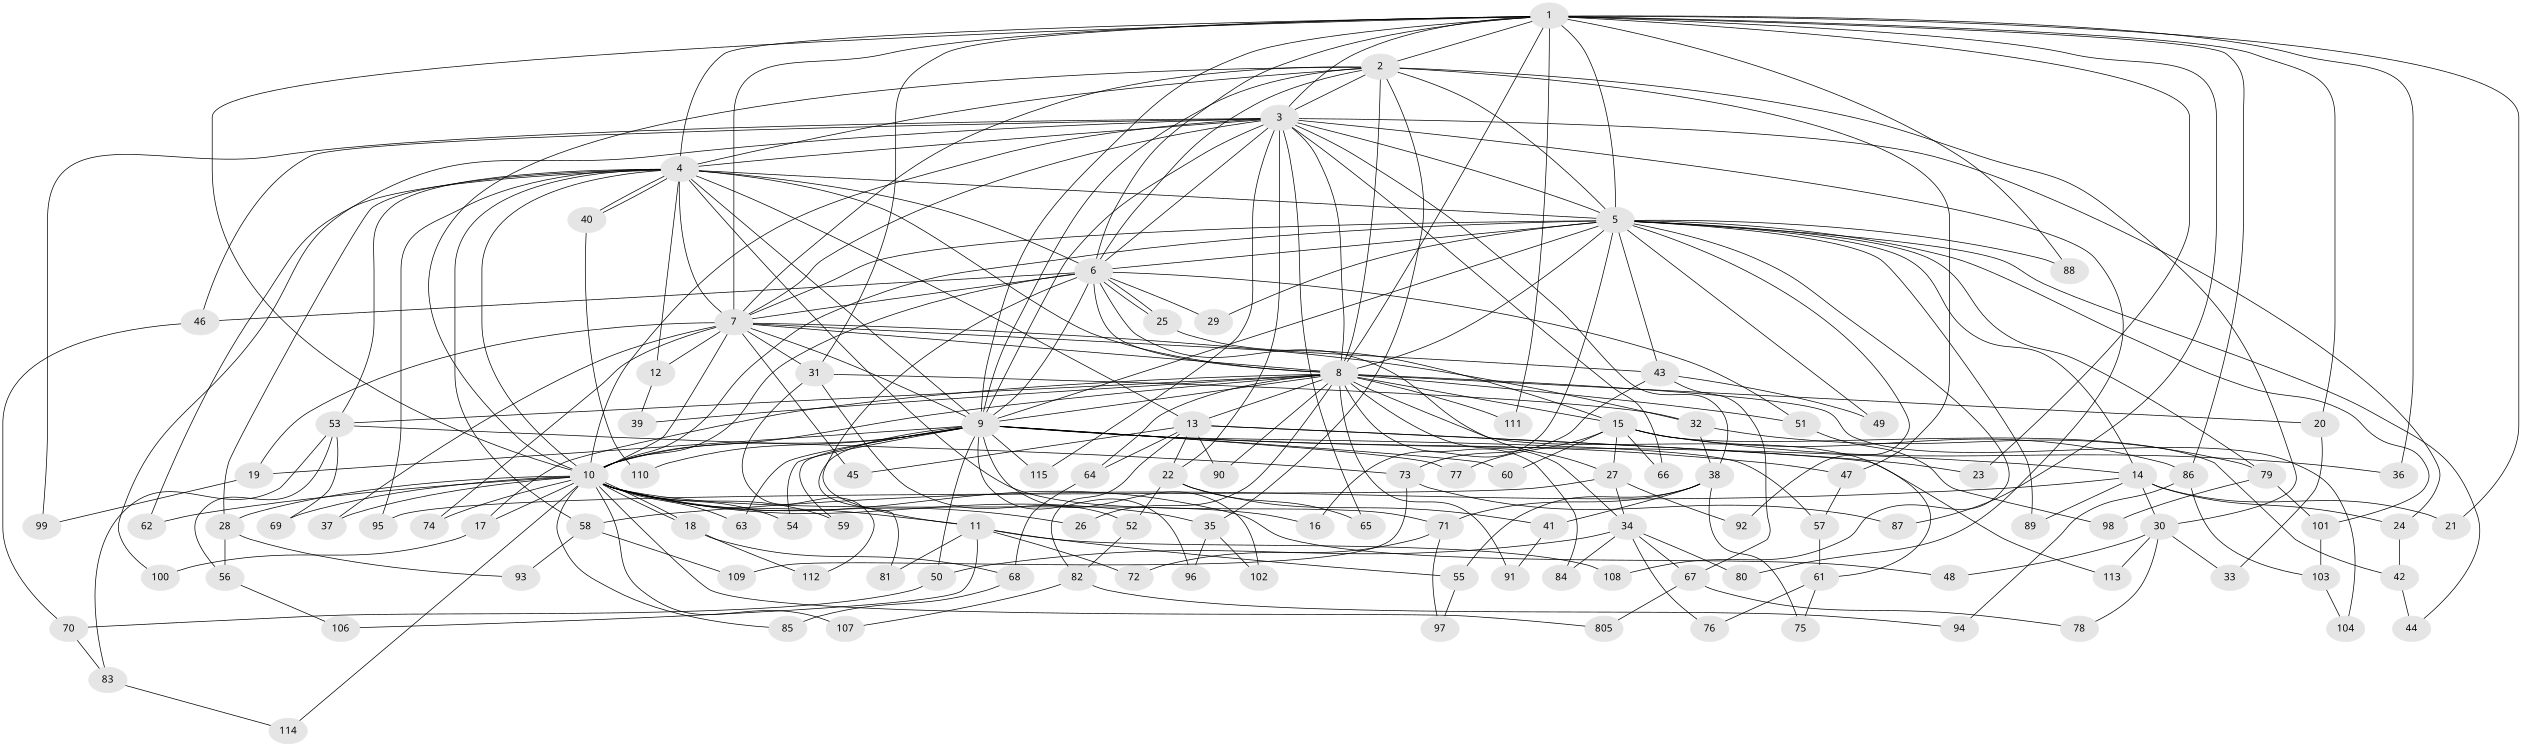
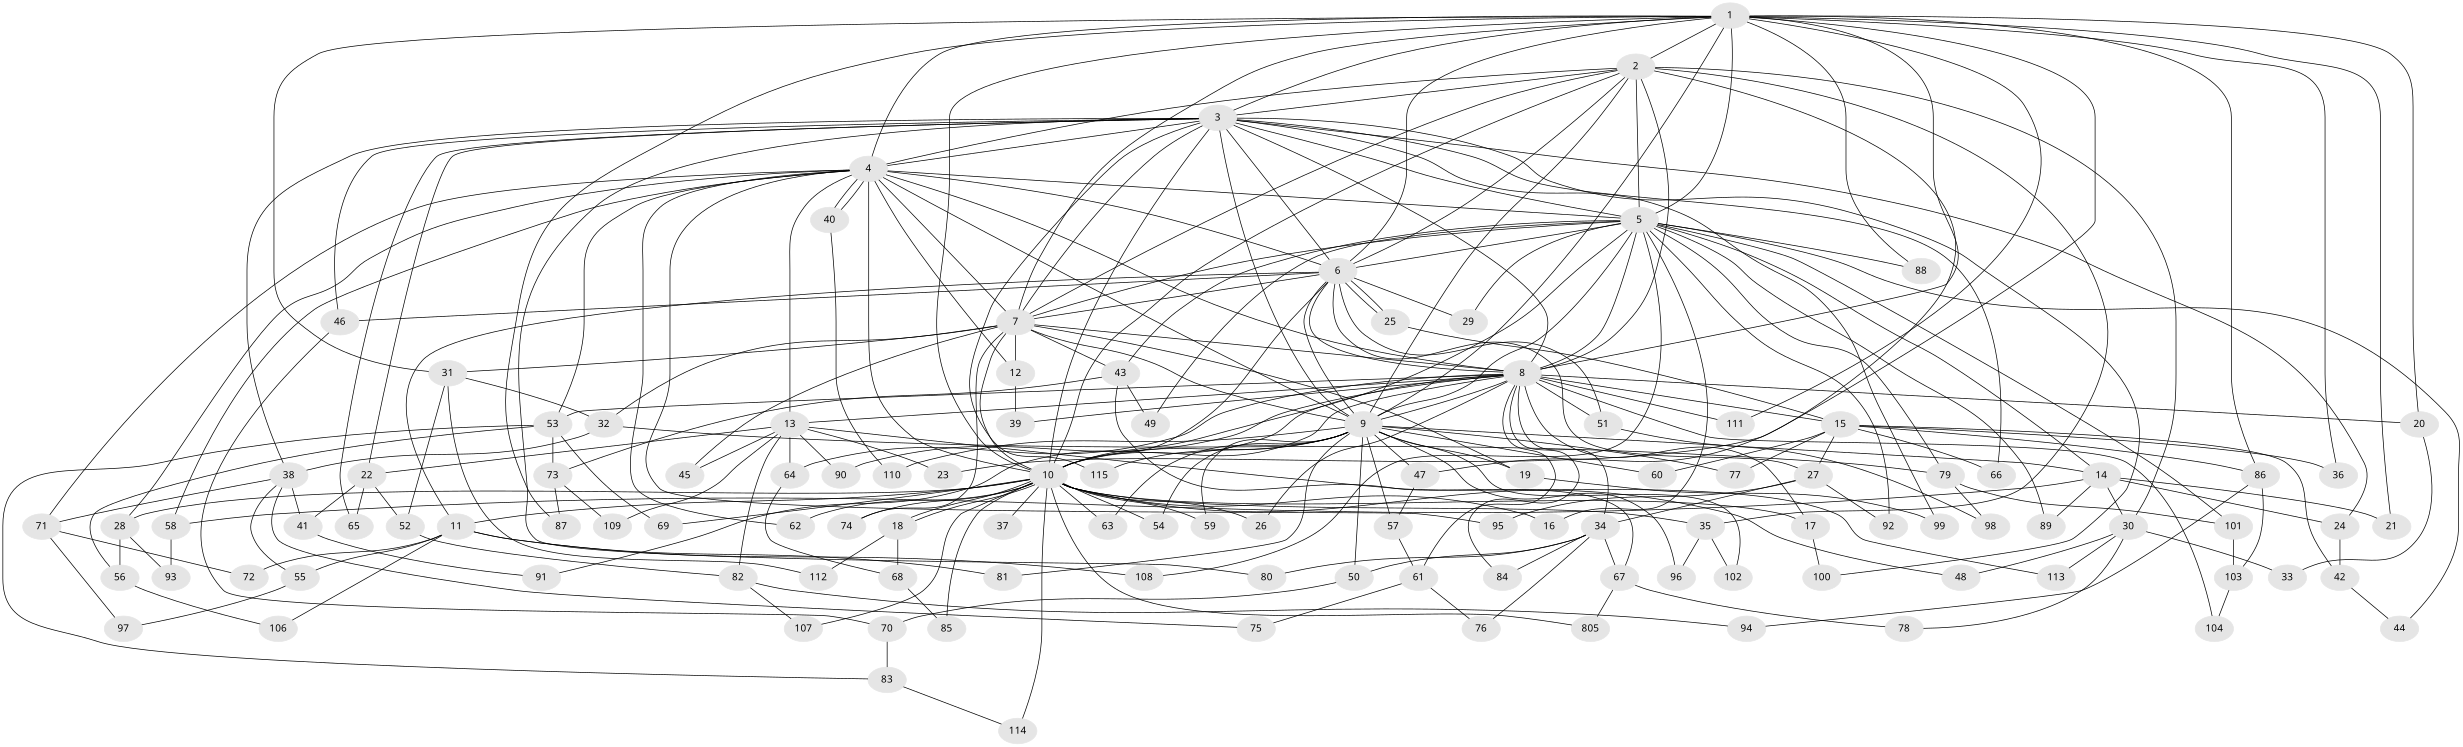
(518, 401) -> none
(658, 551) -> (713, 487)
